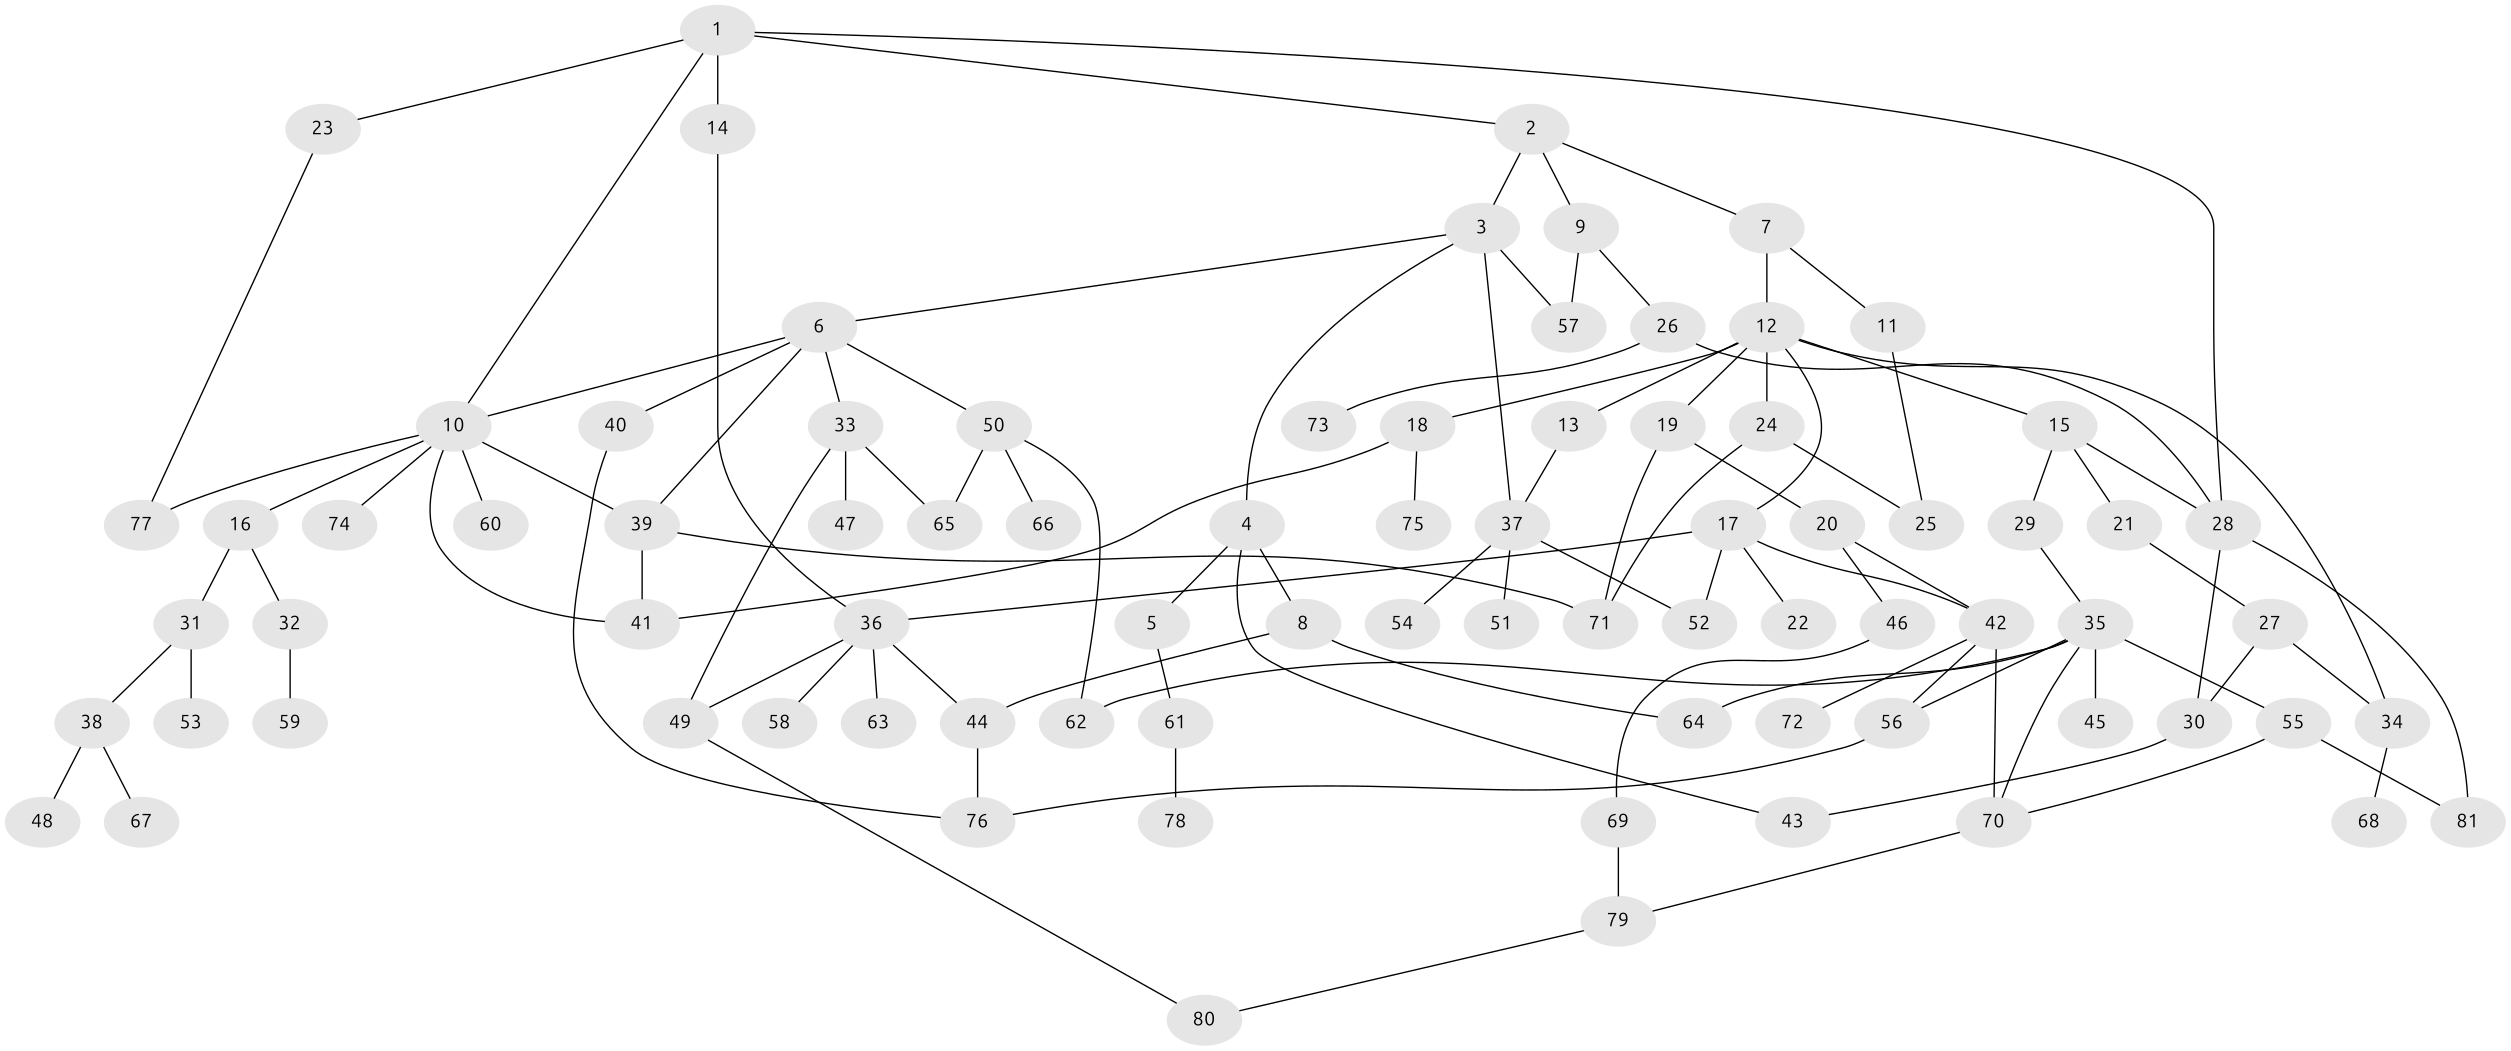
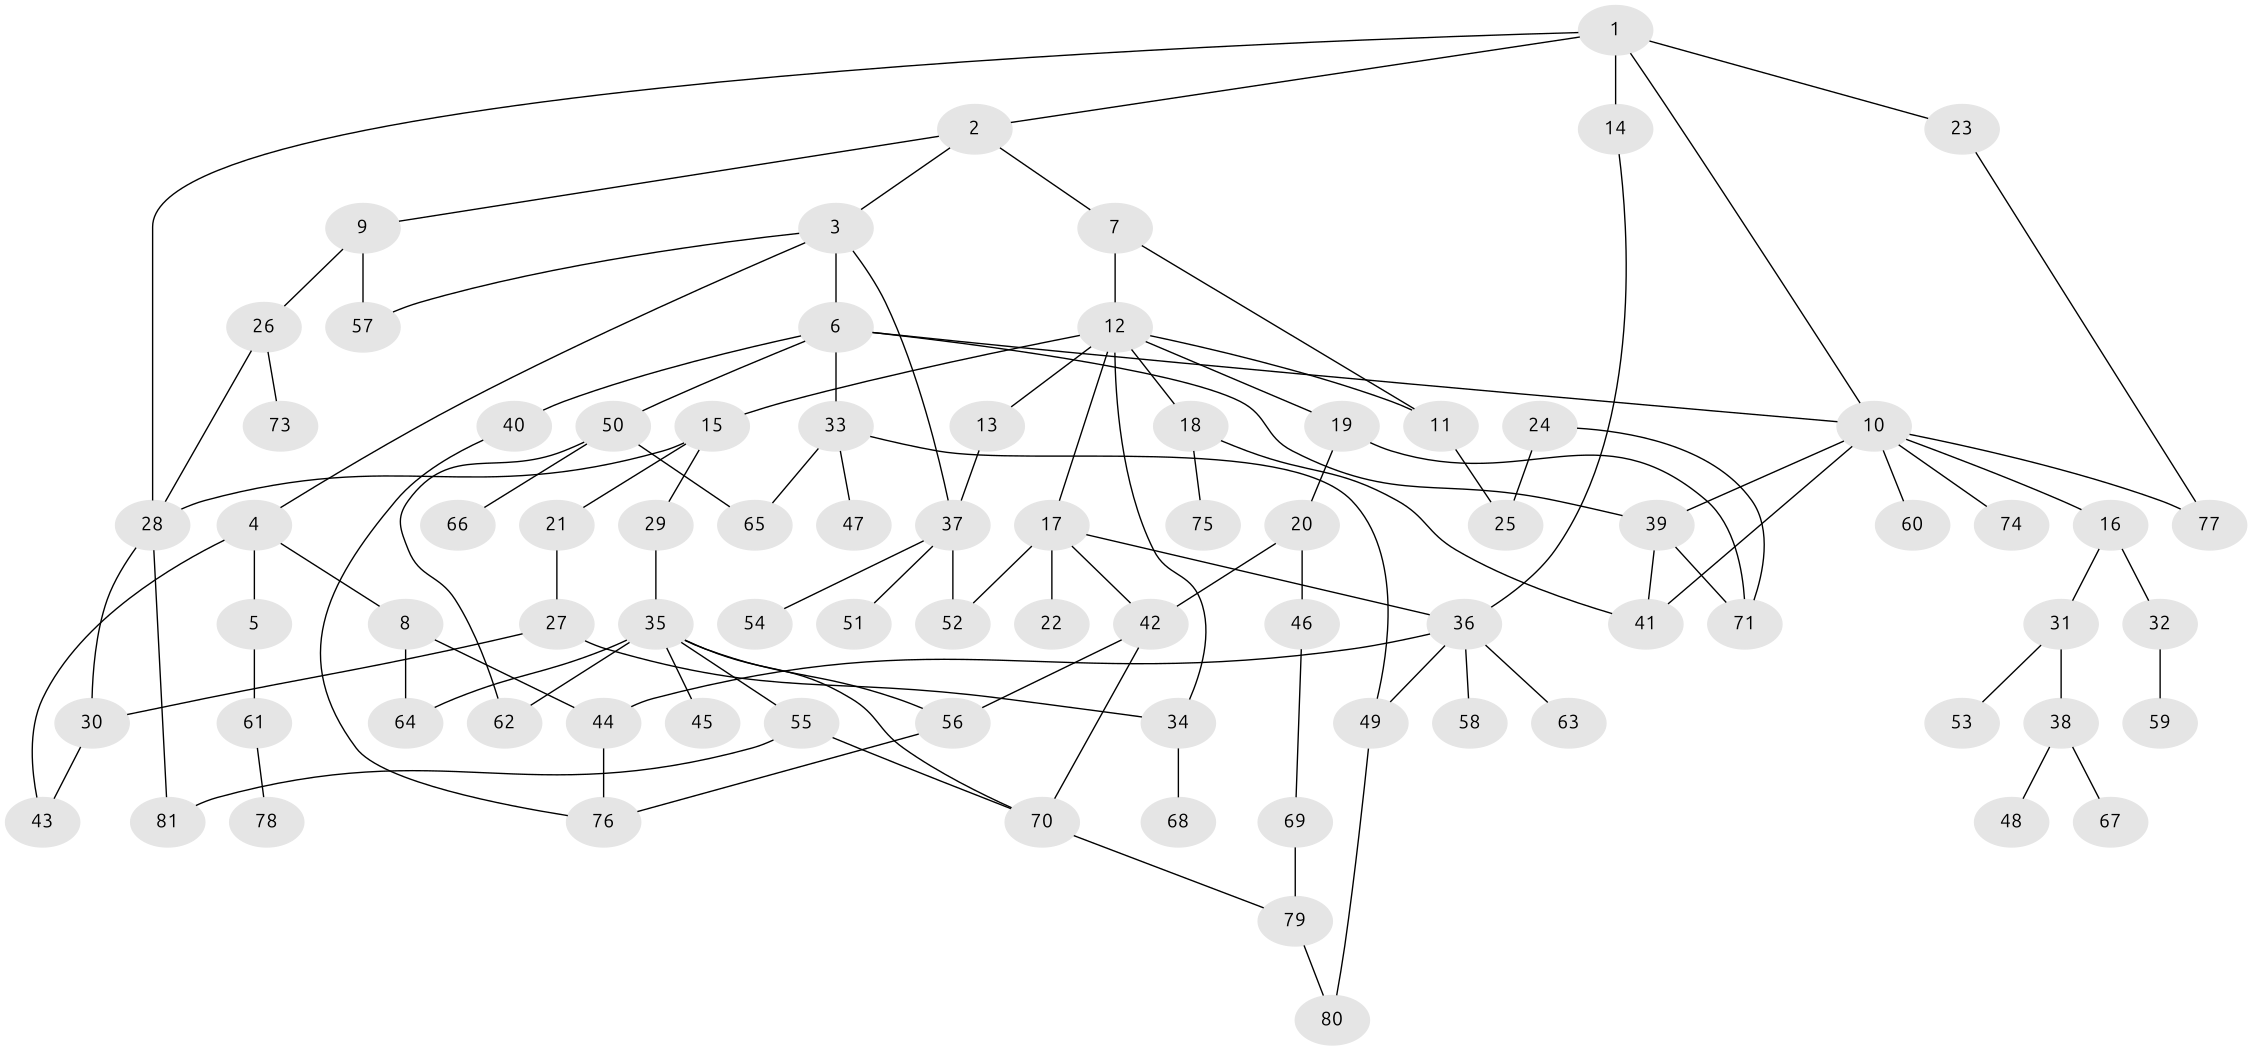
(1767, 377) -> (1256, 361)
(1793, 723) -> none
